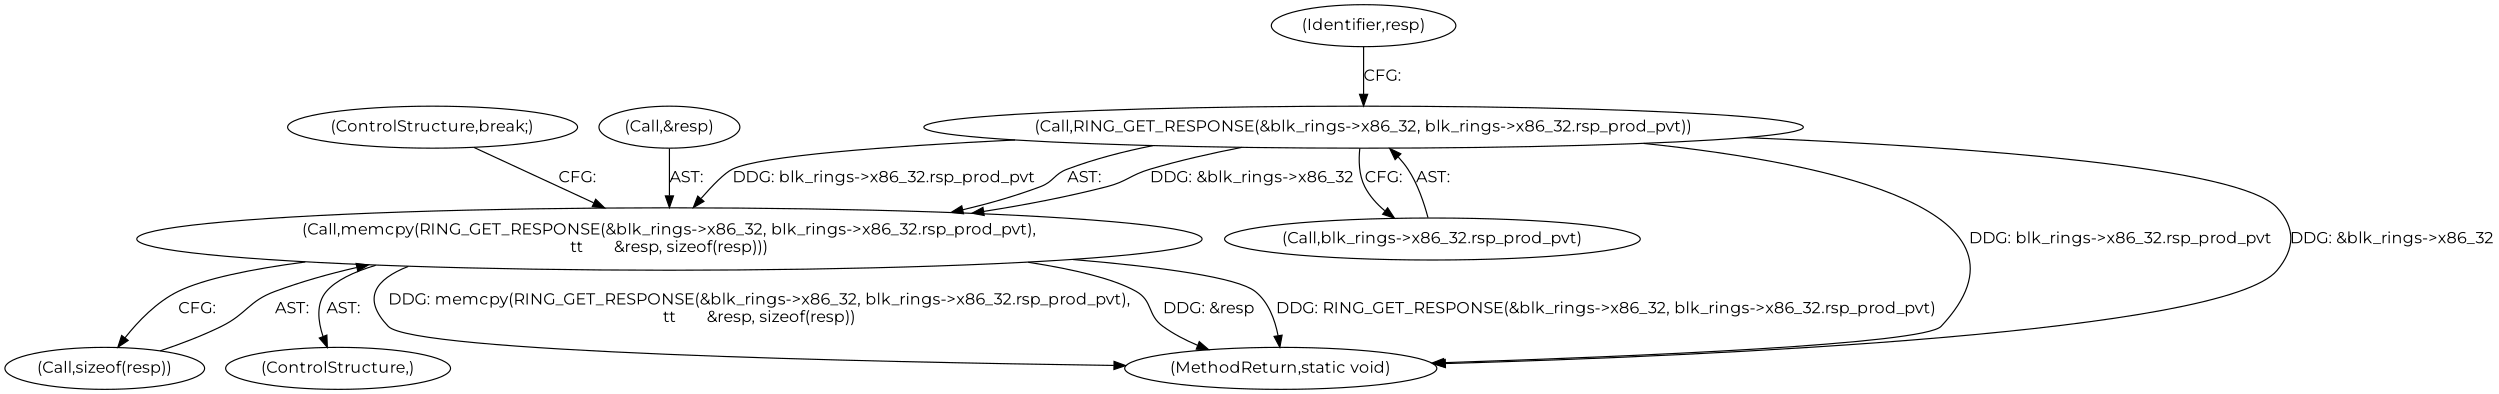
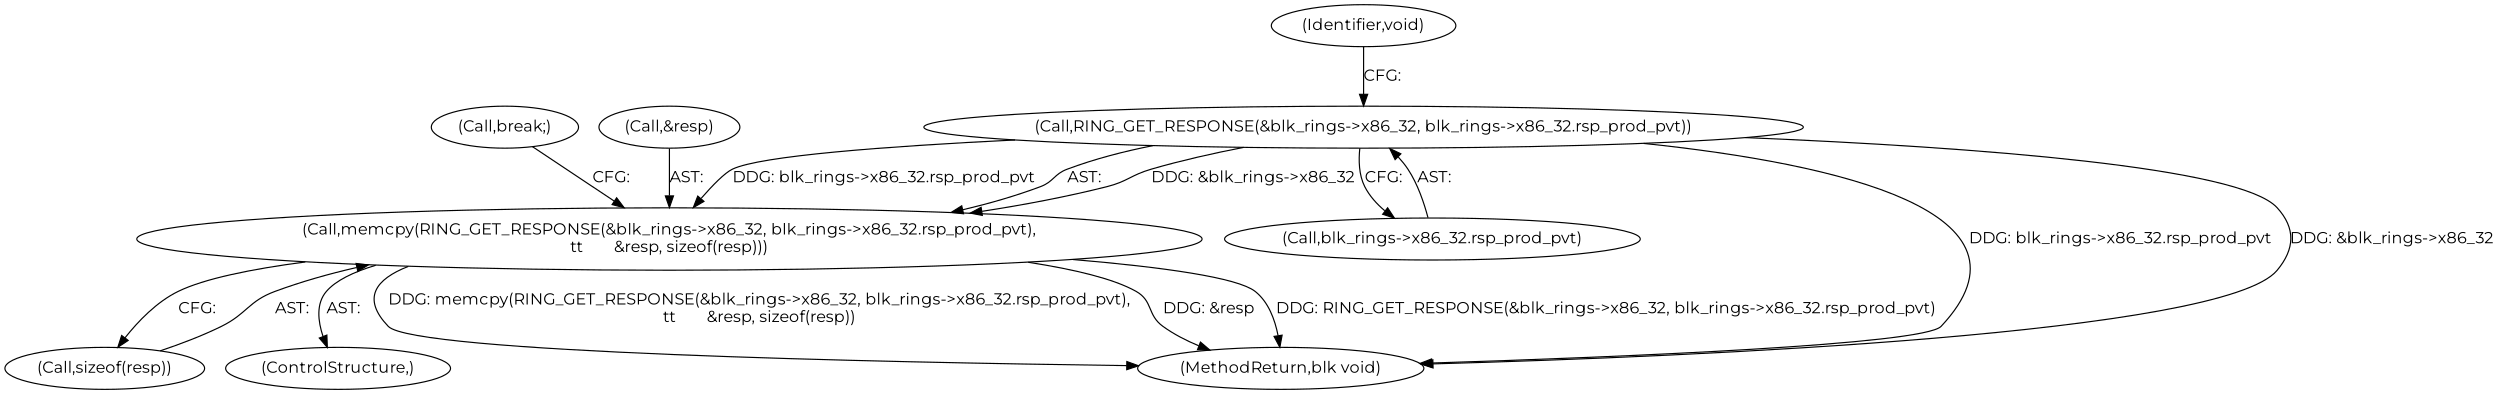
(1364, 26) -> (1364, 26)
(433, 127) -> (505, 127)
(1281, 368) -> (1281, 368)
